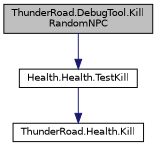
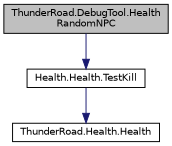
(78, 19) -> (86, 19)
(78, 132) -> (86, 132)
